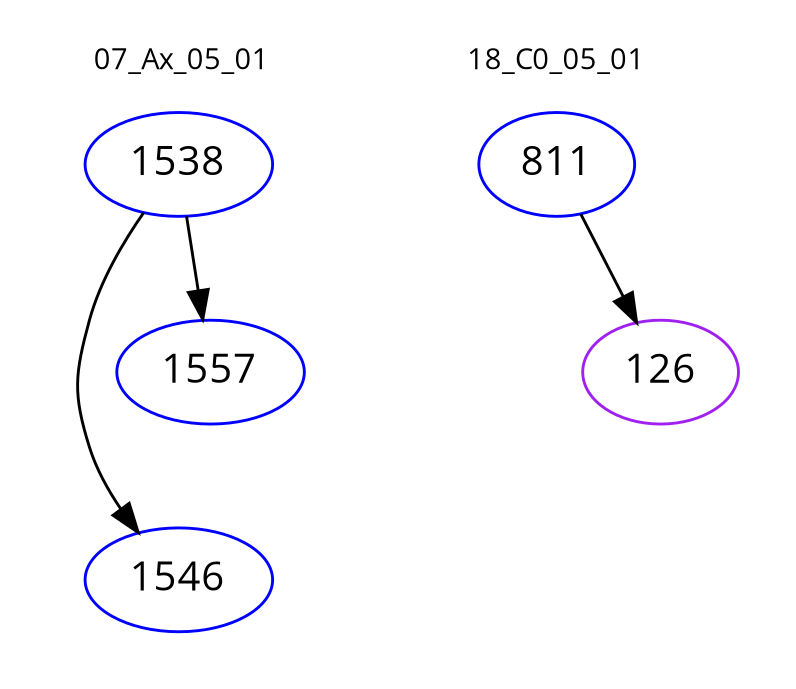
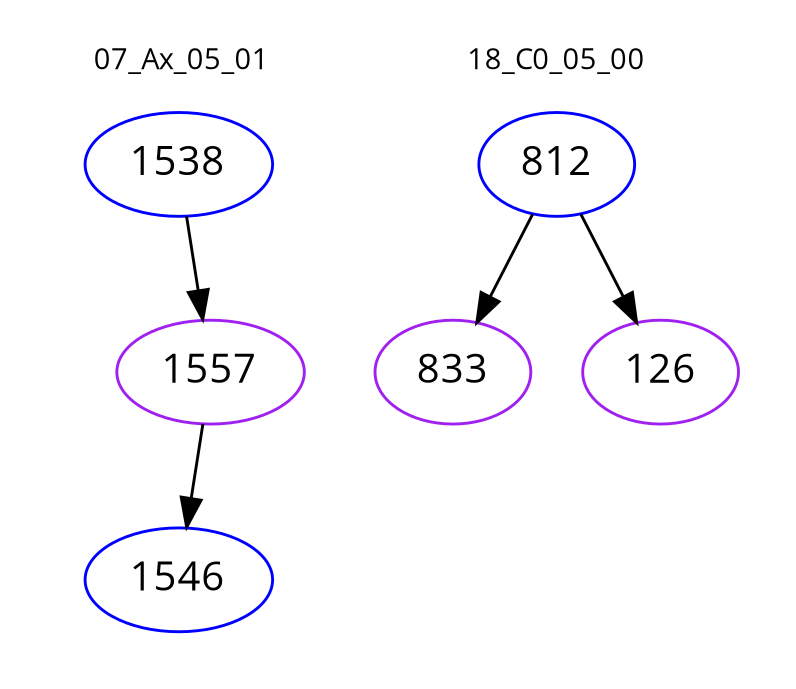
(557, 62) -> (557, 62)
(557, 164) -> (557, 164)
(80, 358) -> (197, 461)
(211, 372) -> (211, 372)
none -> (453, 372)
